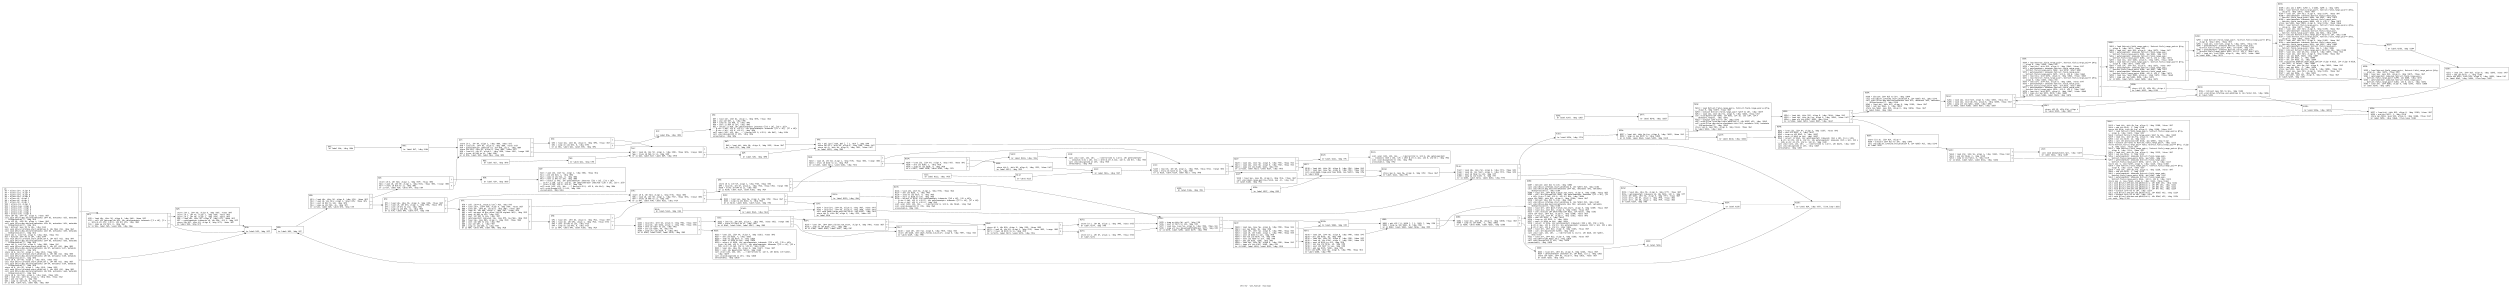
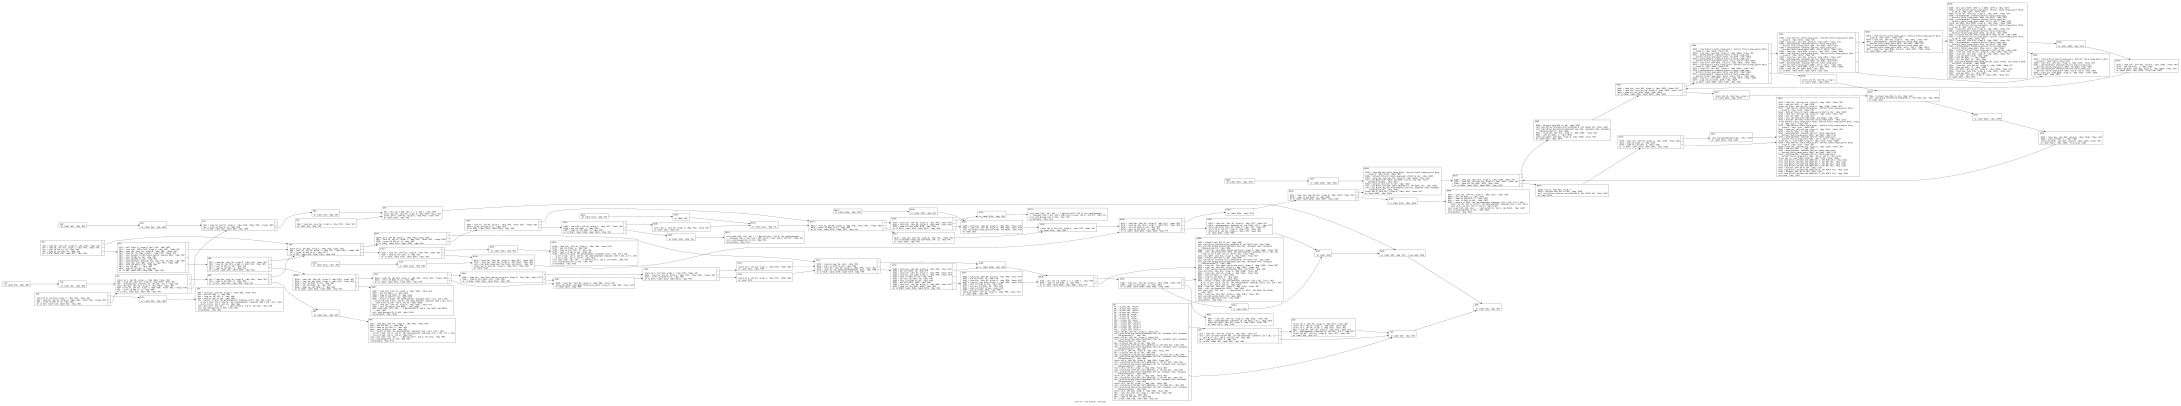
(633, 142) -> (285, 270)
(340, 201) -> none
(1623, 247) -> (1194, 302)
